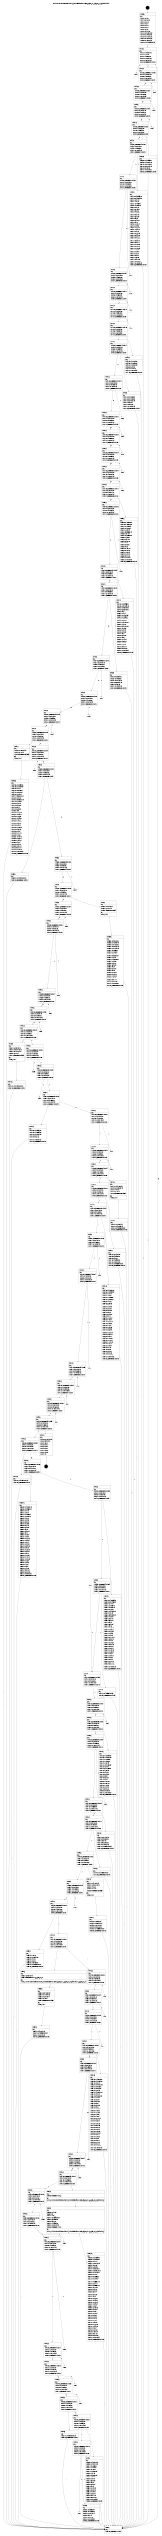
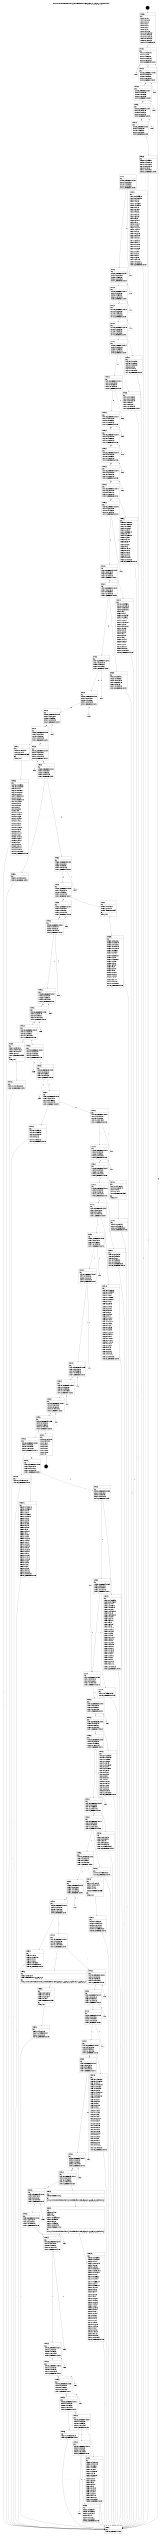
(138, 146) -> none
